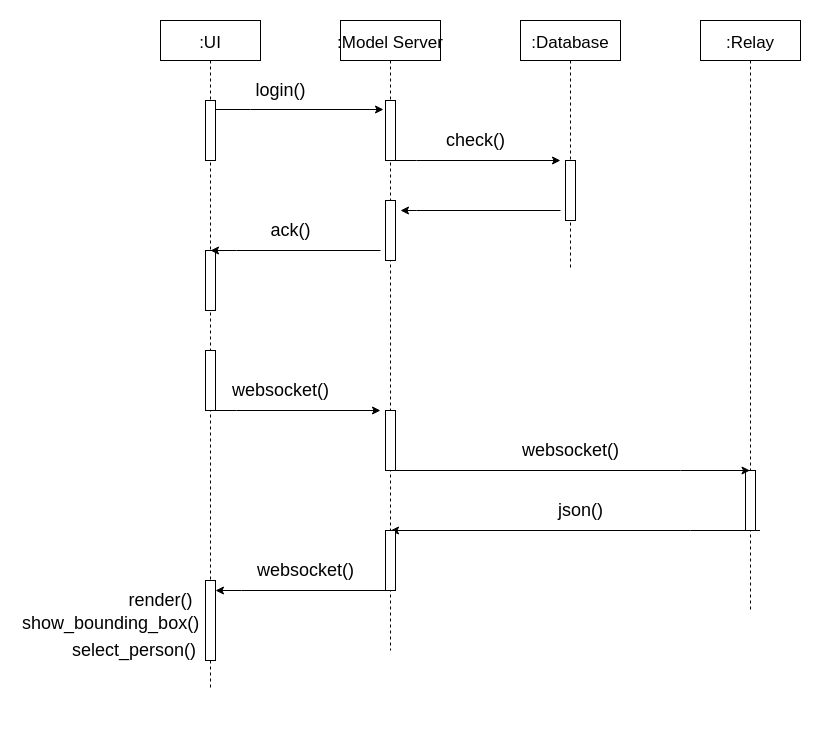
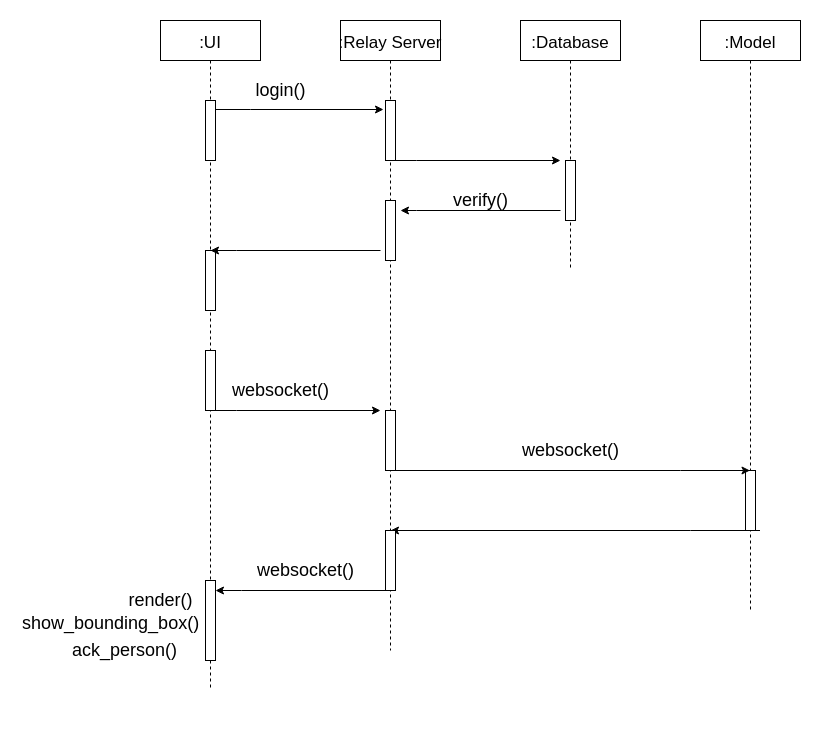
(390, 42) -> (390, 42)
(750, 42) -> (750, 42)
(476, 141) -> none
none -> (481, 201)
(291, 231) -> none
(581, 511) -> none
(134, 651) -> (123, 651)
